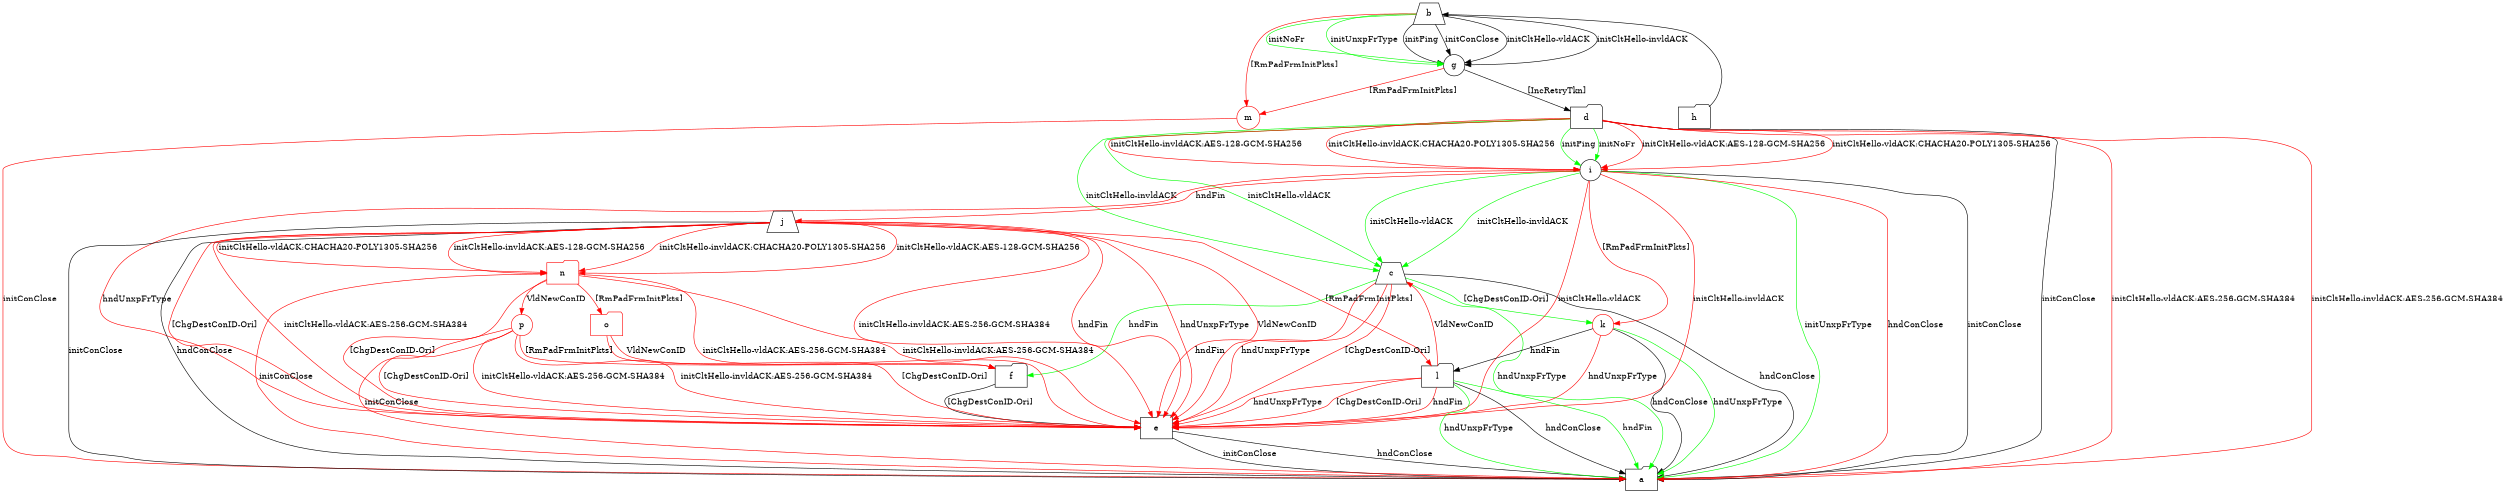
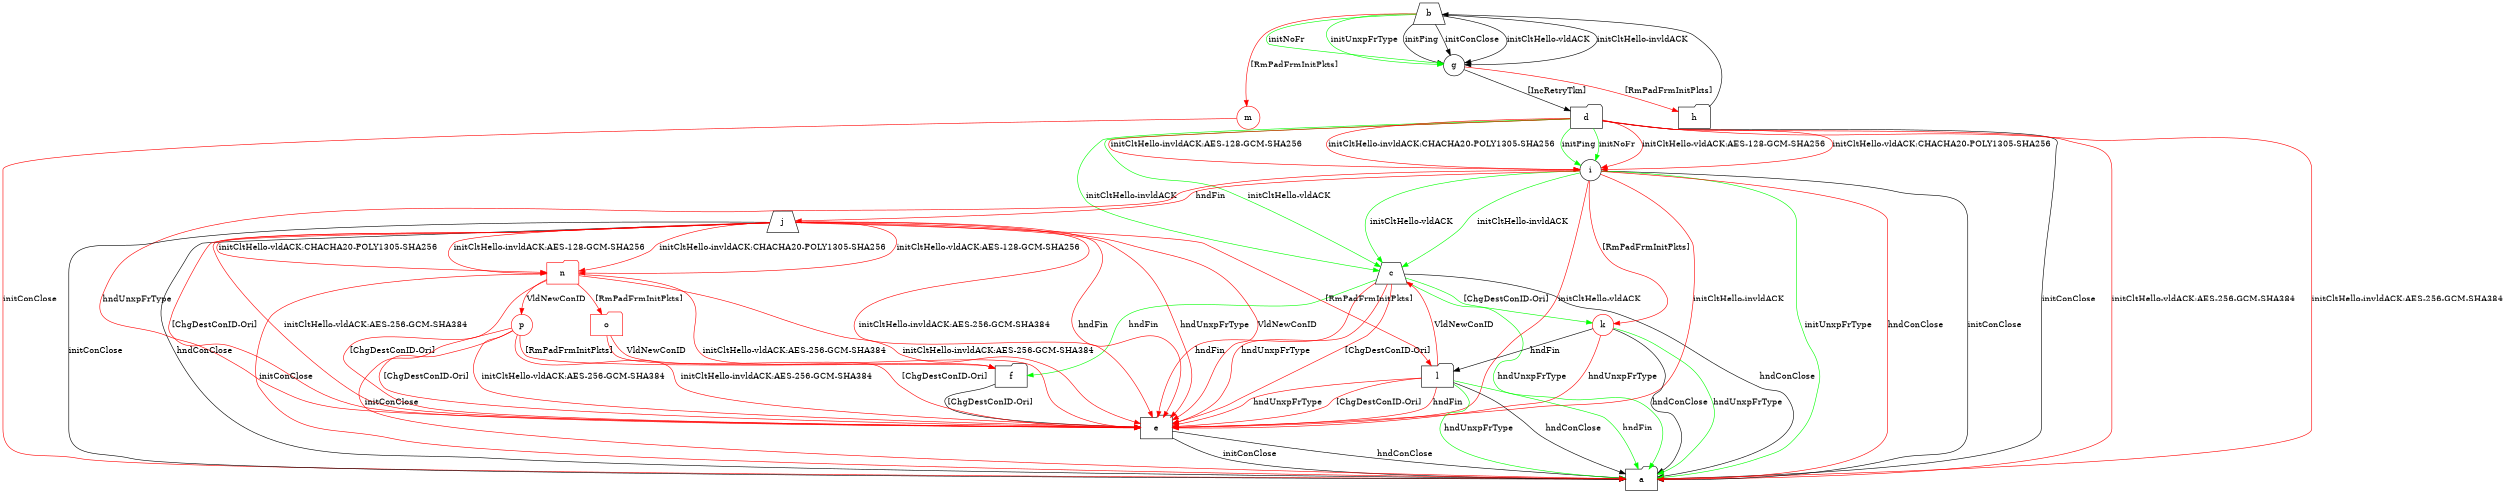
(1355, 91) -> (1570, 82)
